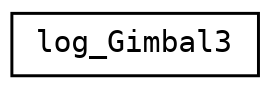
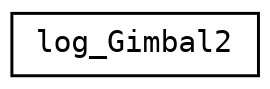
(135, 45) -> (135, 45)
